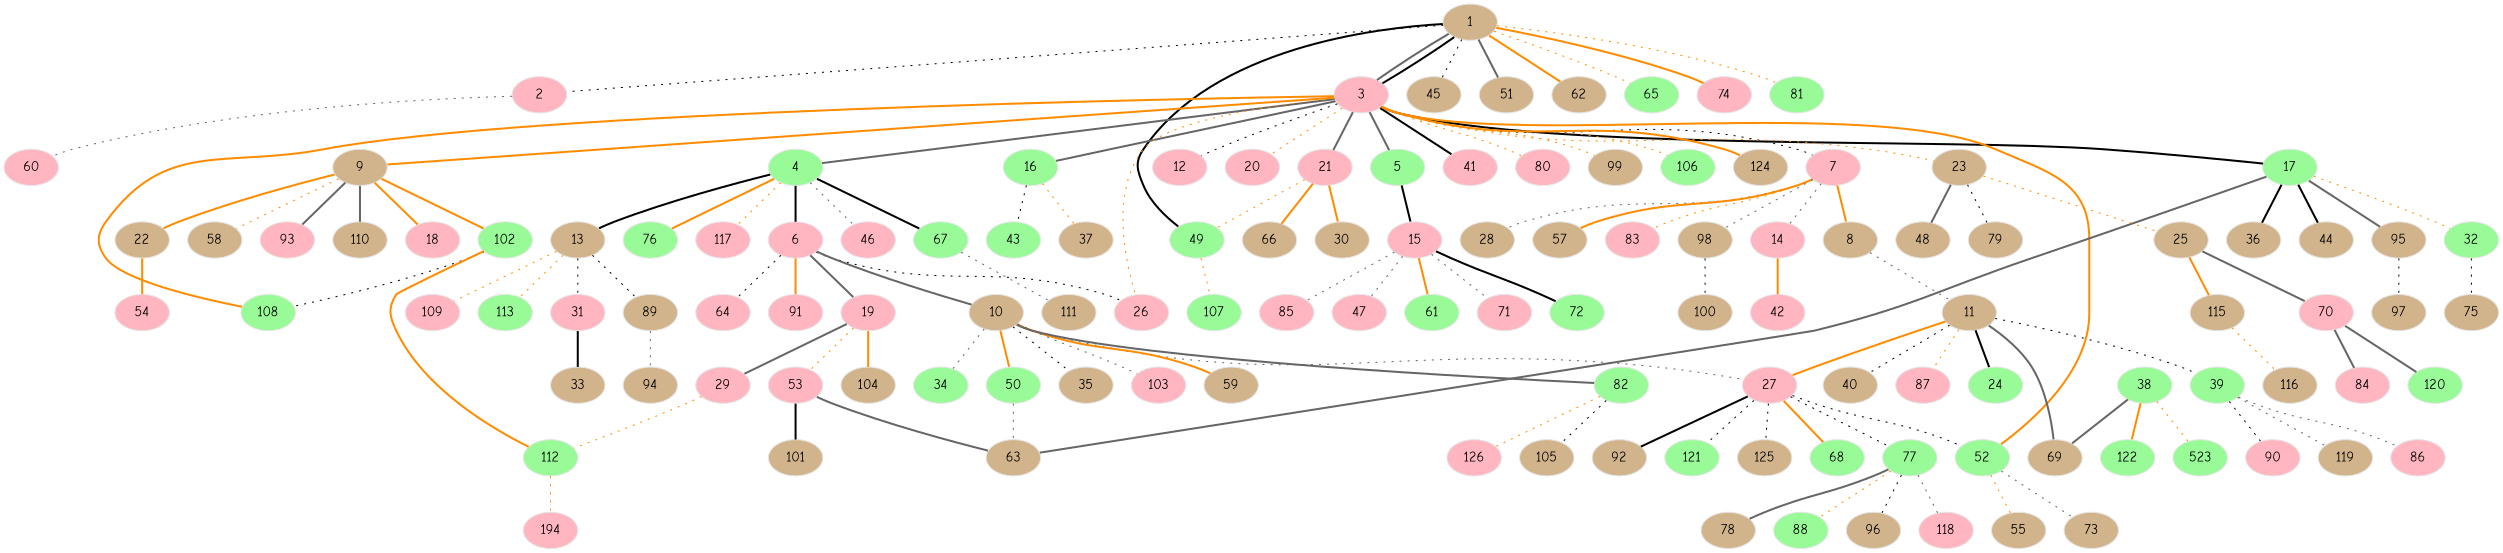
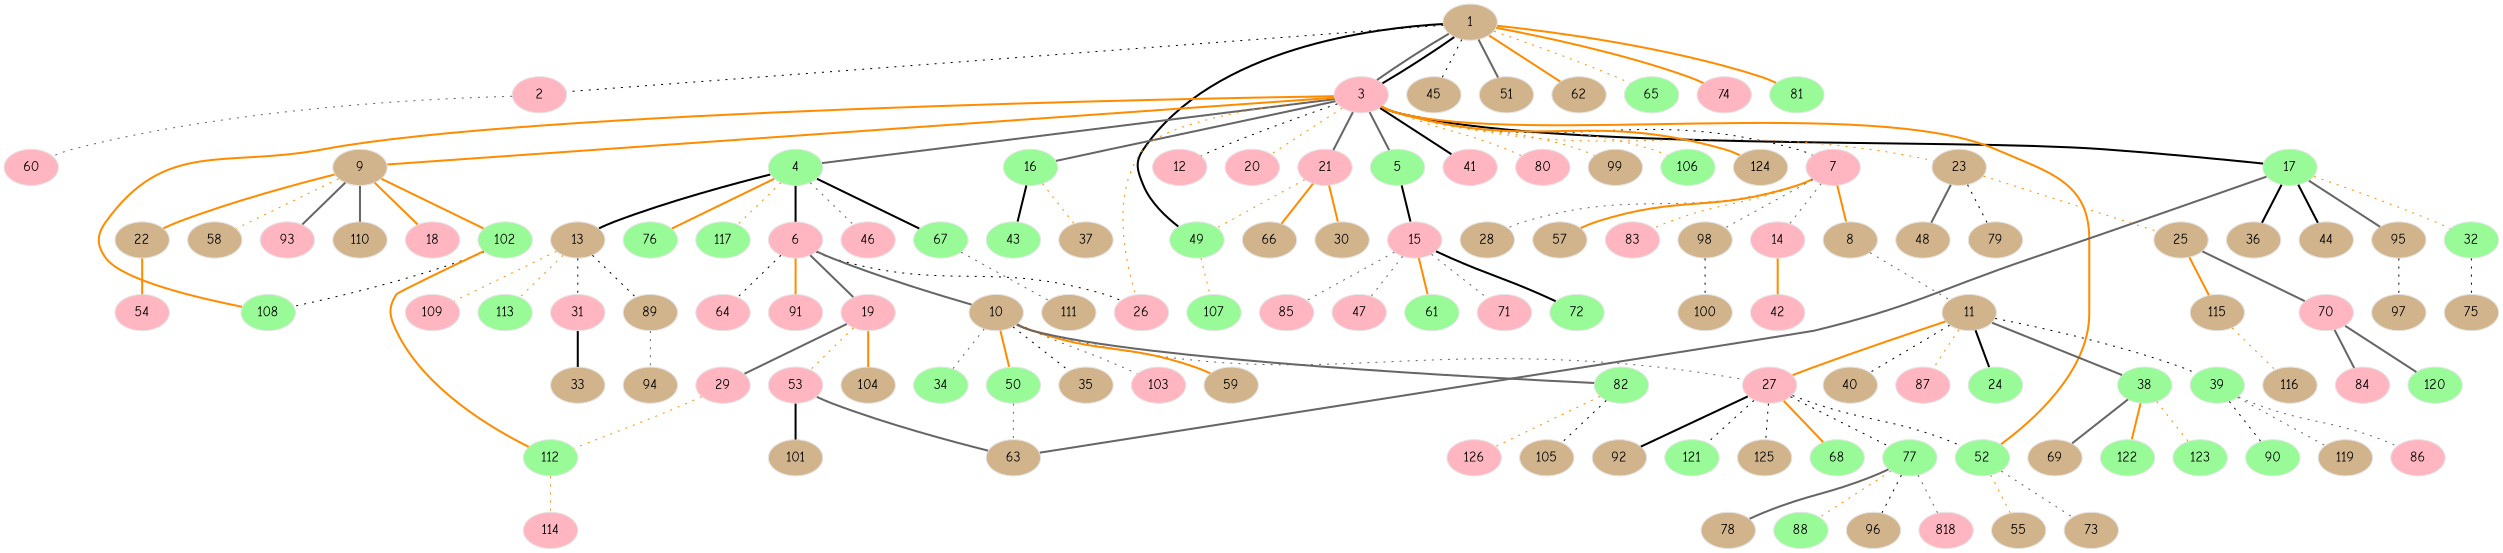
(1638, 47) -> (1638, 47)
(1022, 204) -> (1022, 204)
(723, 240) -> (723, 240)
(2036, 374) -> (2057, 349)
(2200, 458) -> (2200, 458)
(2273, 458) -> (2273, 458)
(551, 530) -> (551, 530)
(1946, 530) -> (1946, 530)
